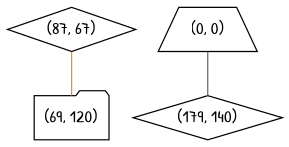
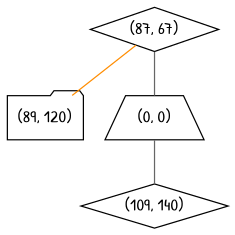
none -> (155, 74)
(72, 118) -> (45, 118)
(208, 118) -> (155, 206)
